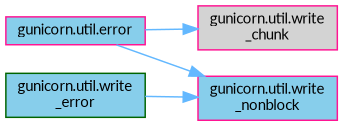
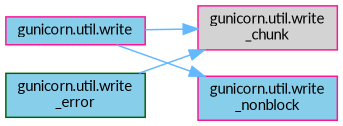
(76, 31) -> (76, 31)
(164, 97) -> (153, 68)
